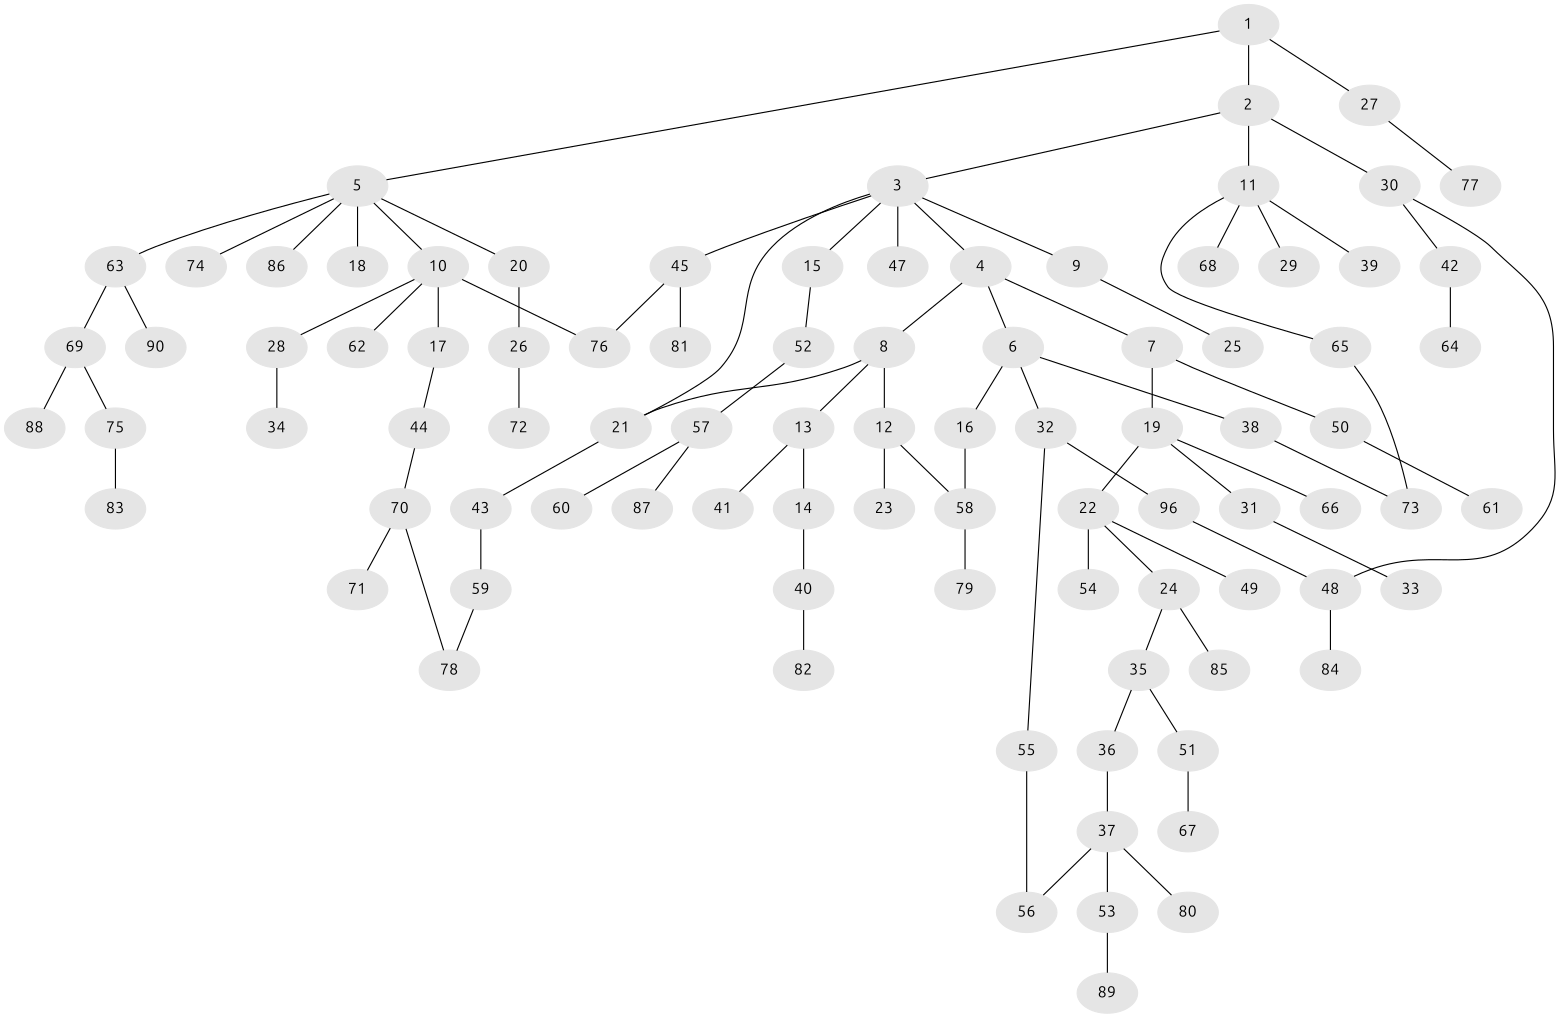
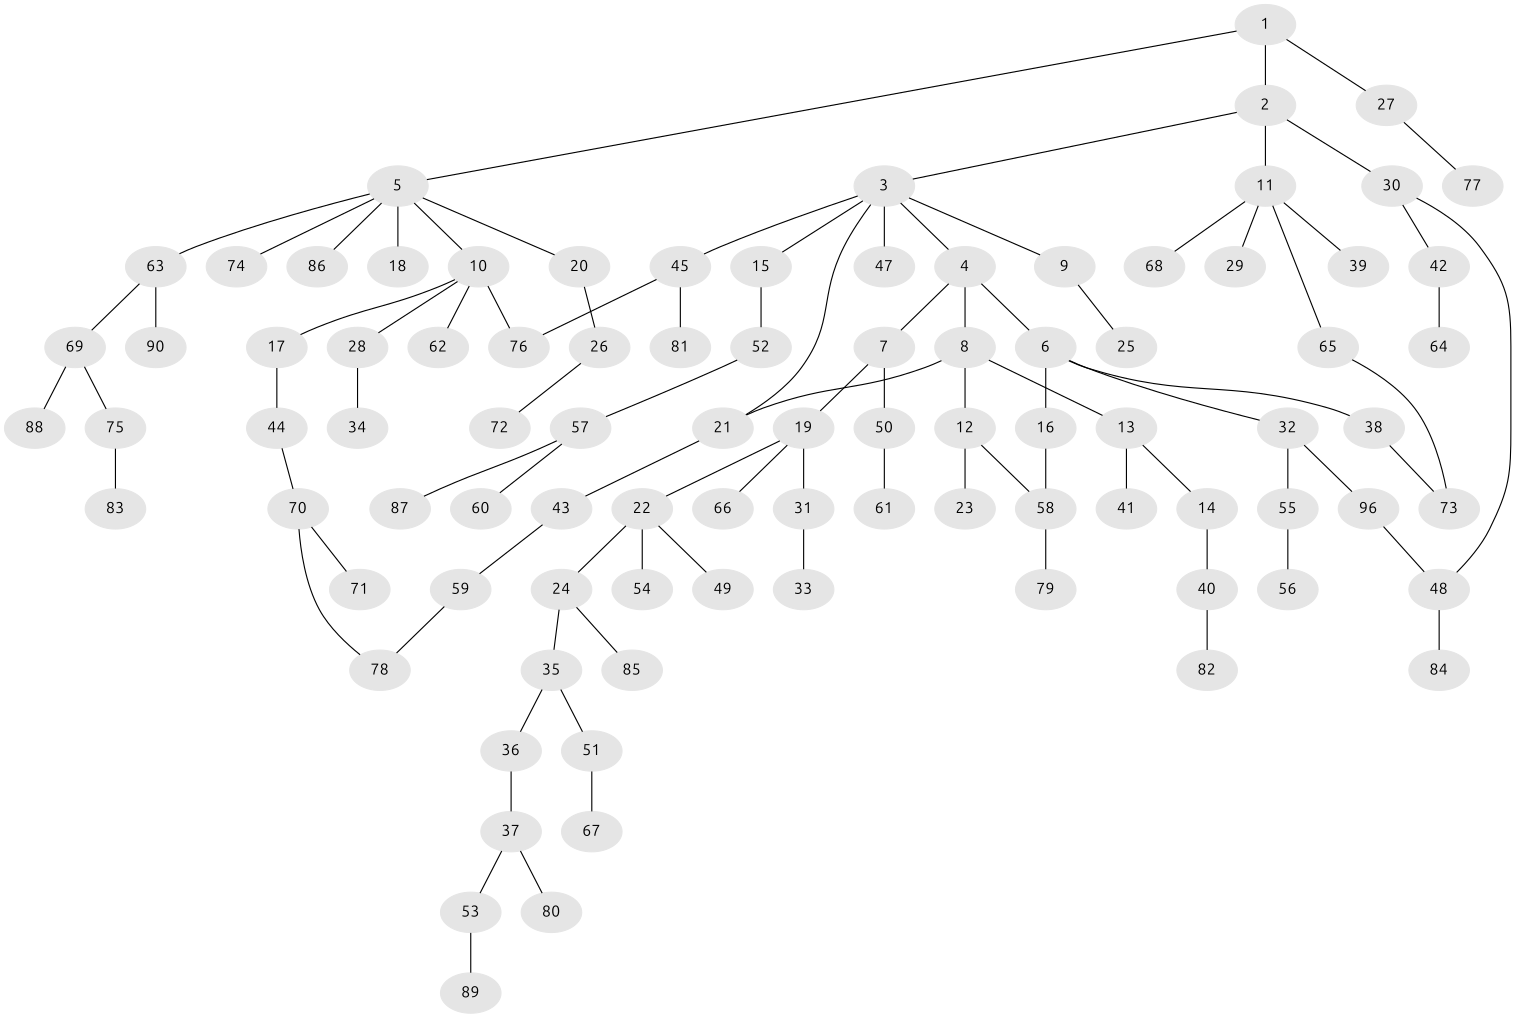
(1067, 872) -> none
